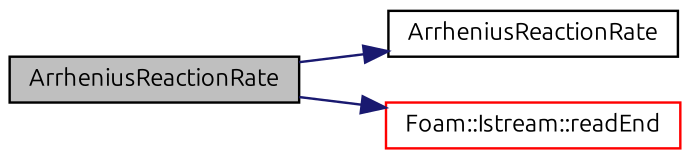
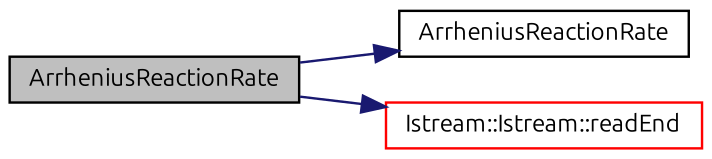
(533, 125) -> (544, 125)
